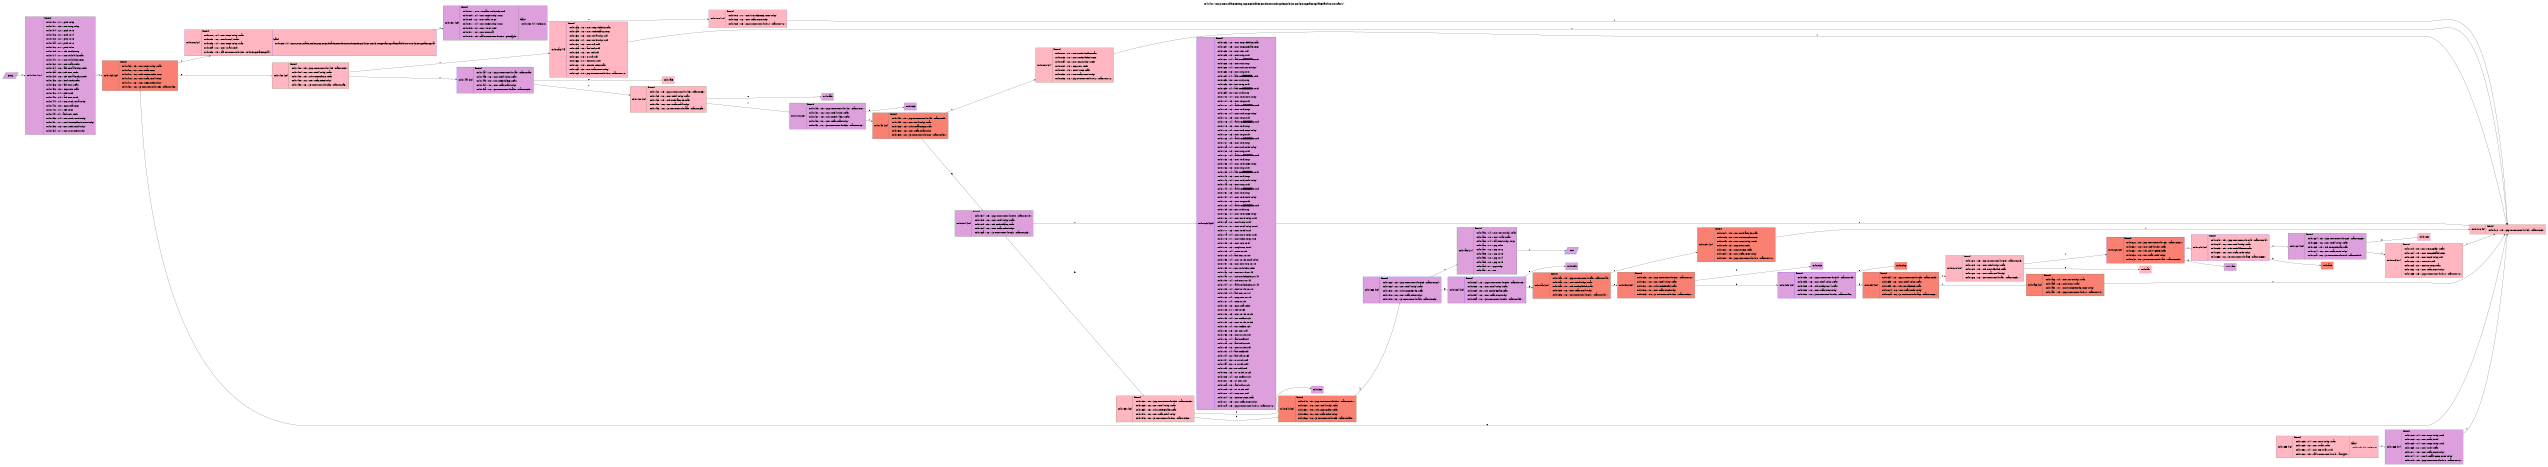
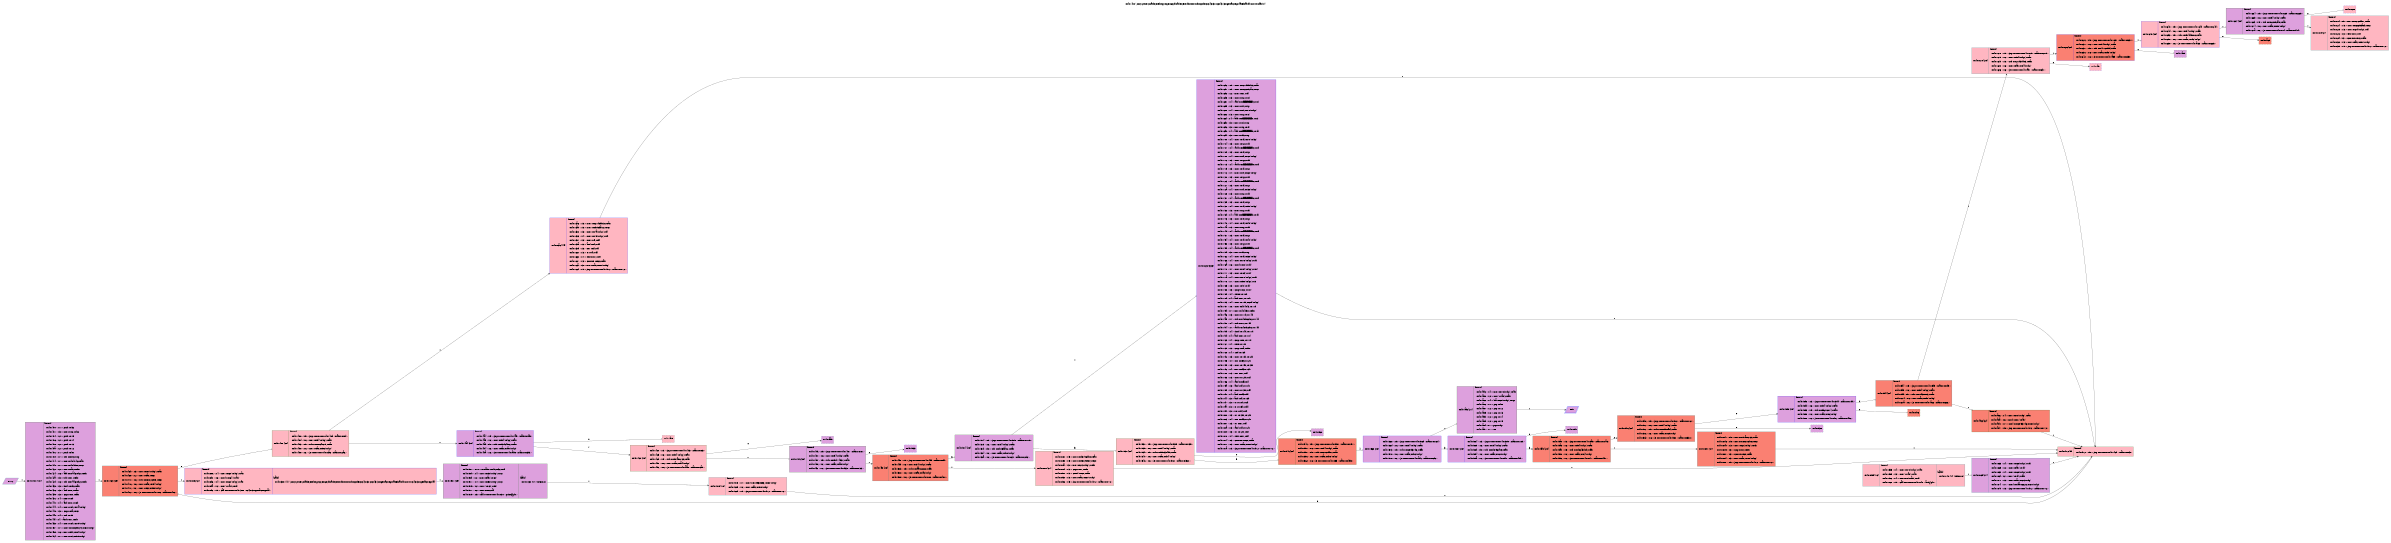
(2478, 240) -> none
